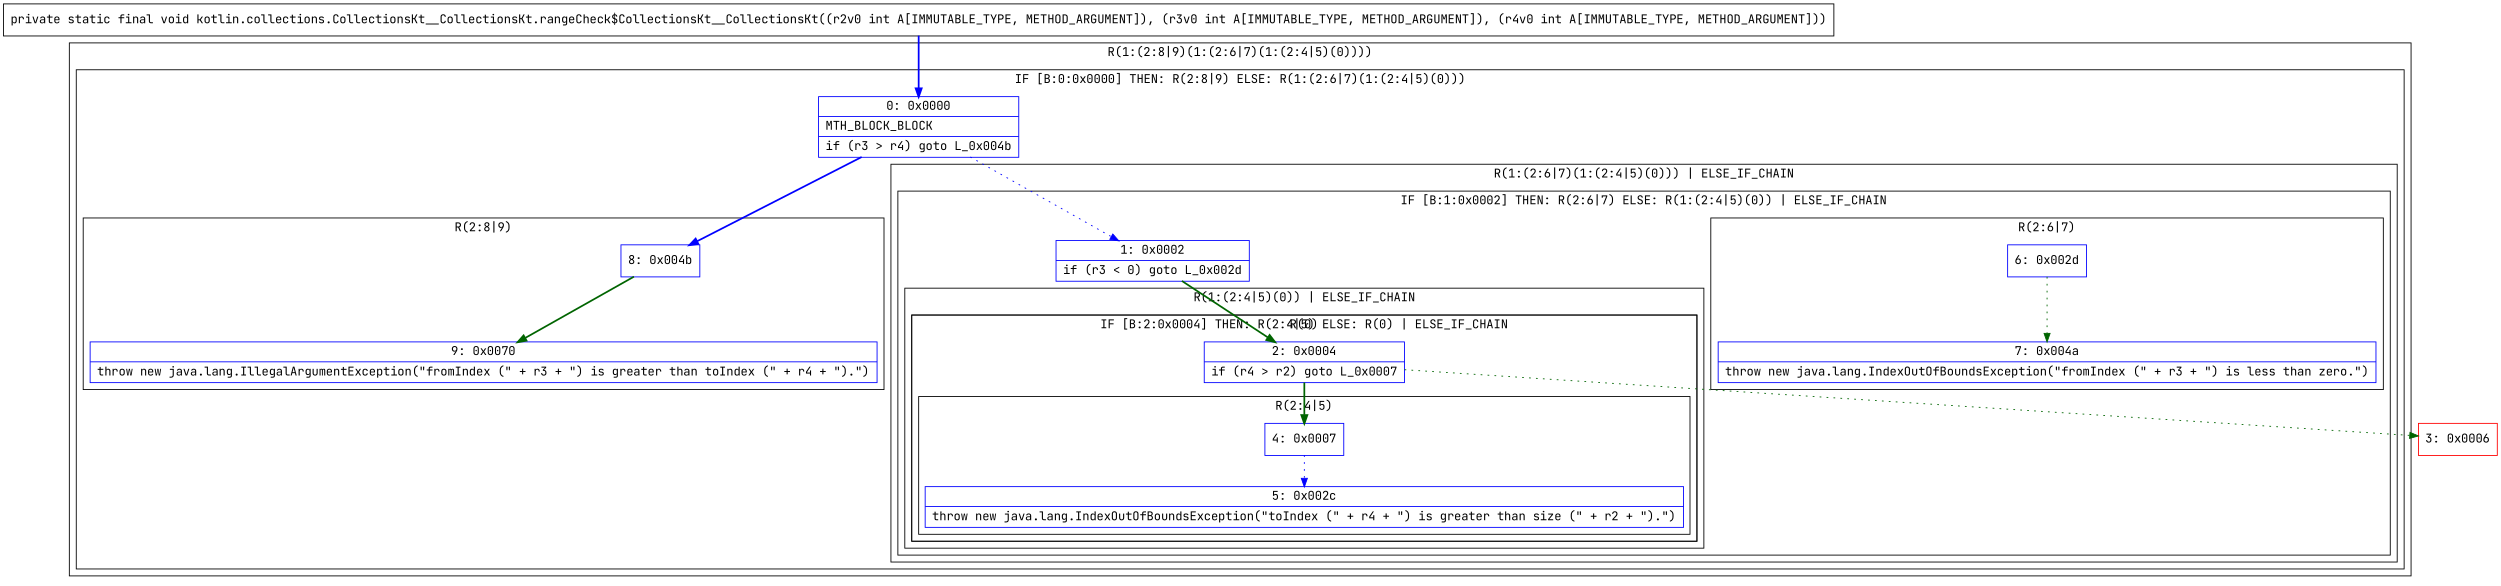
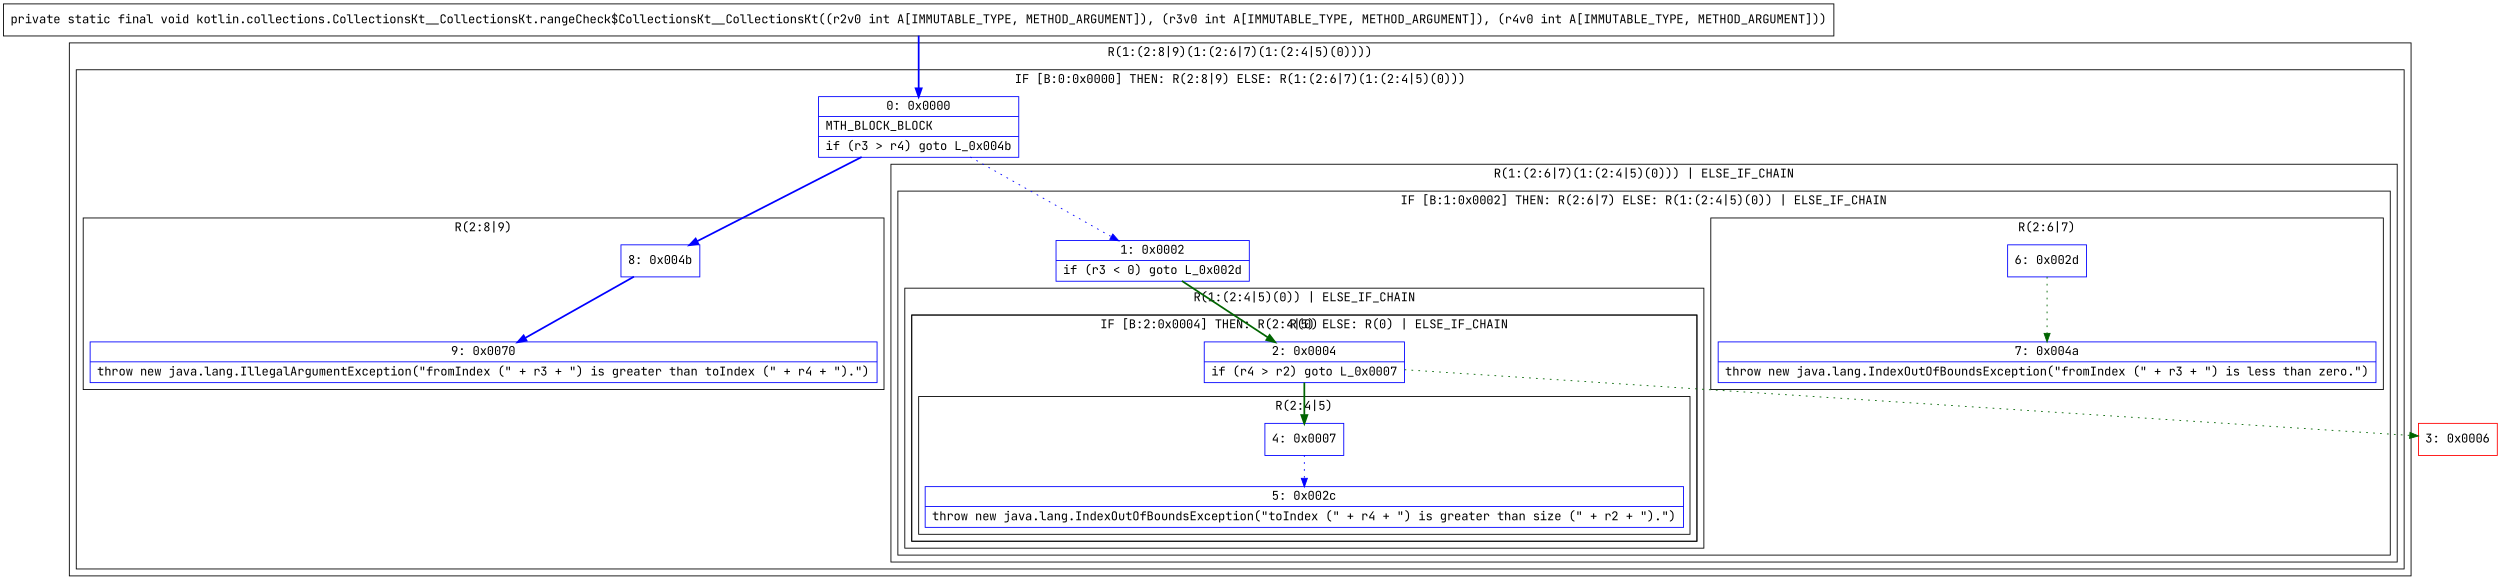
(580, 307) -> (580, 307)
